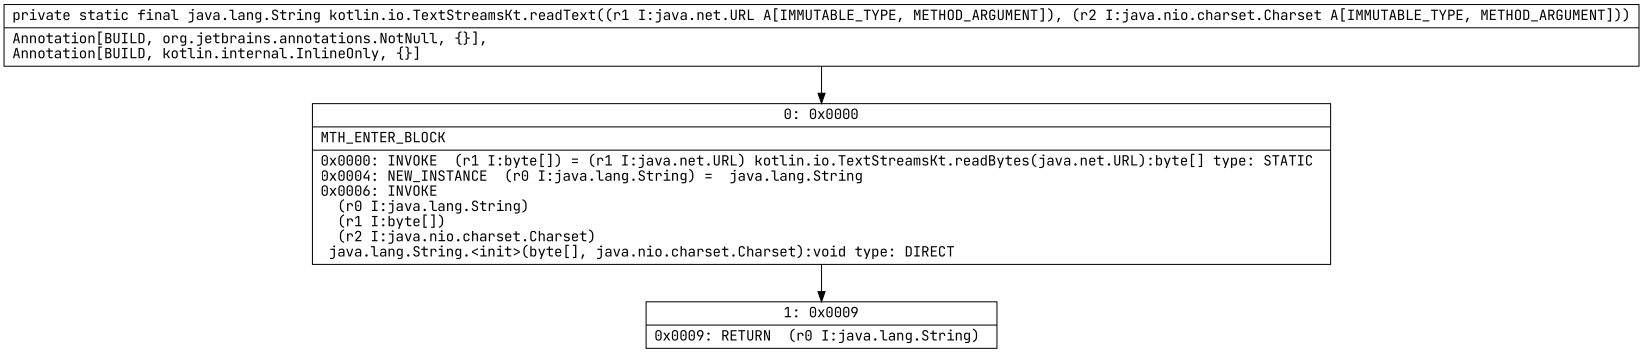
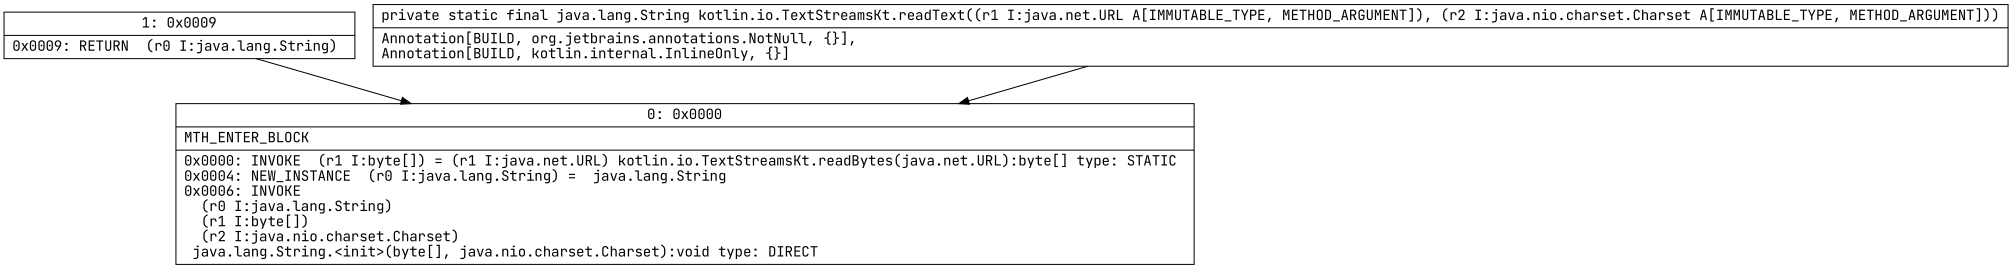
(822, 278) -> (329, 80)
